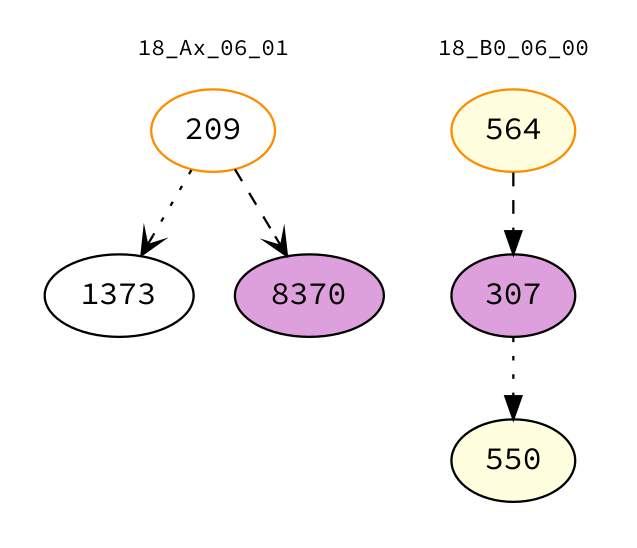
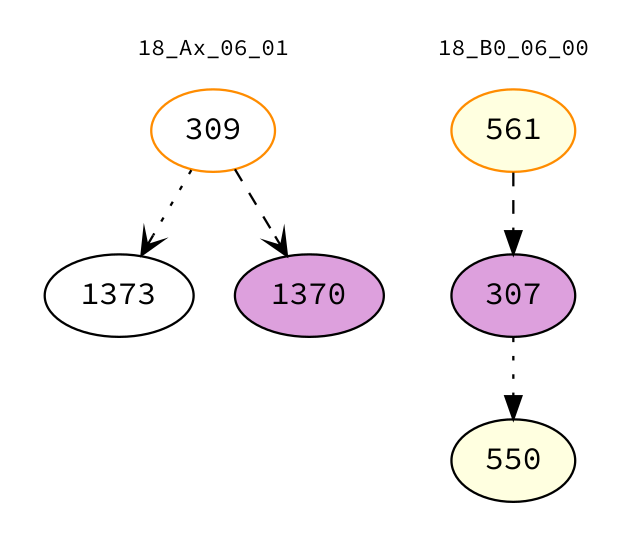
(213, 131) -> (213, 131)
(513, 131) -> (513, 131)
(309, 296) -> (309, 296)
